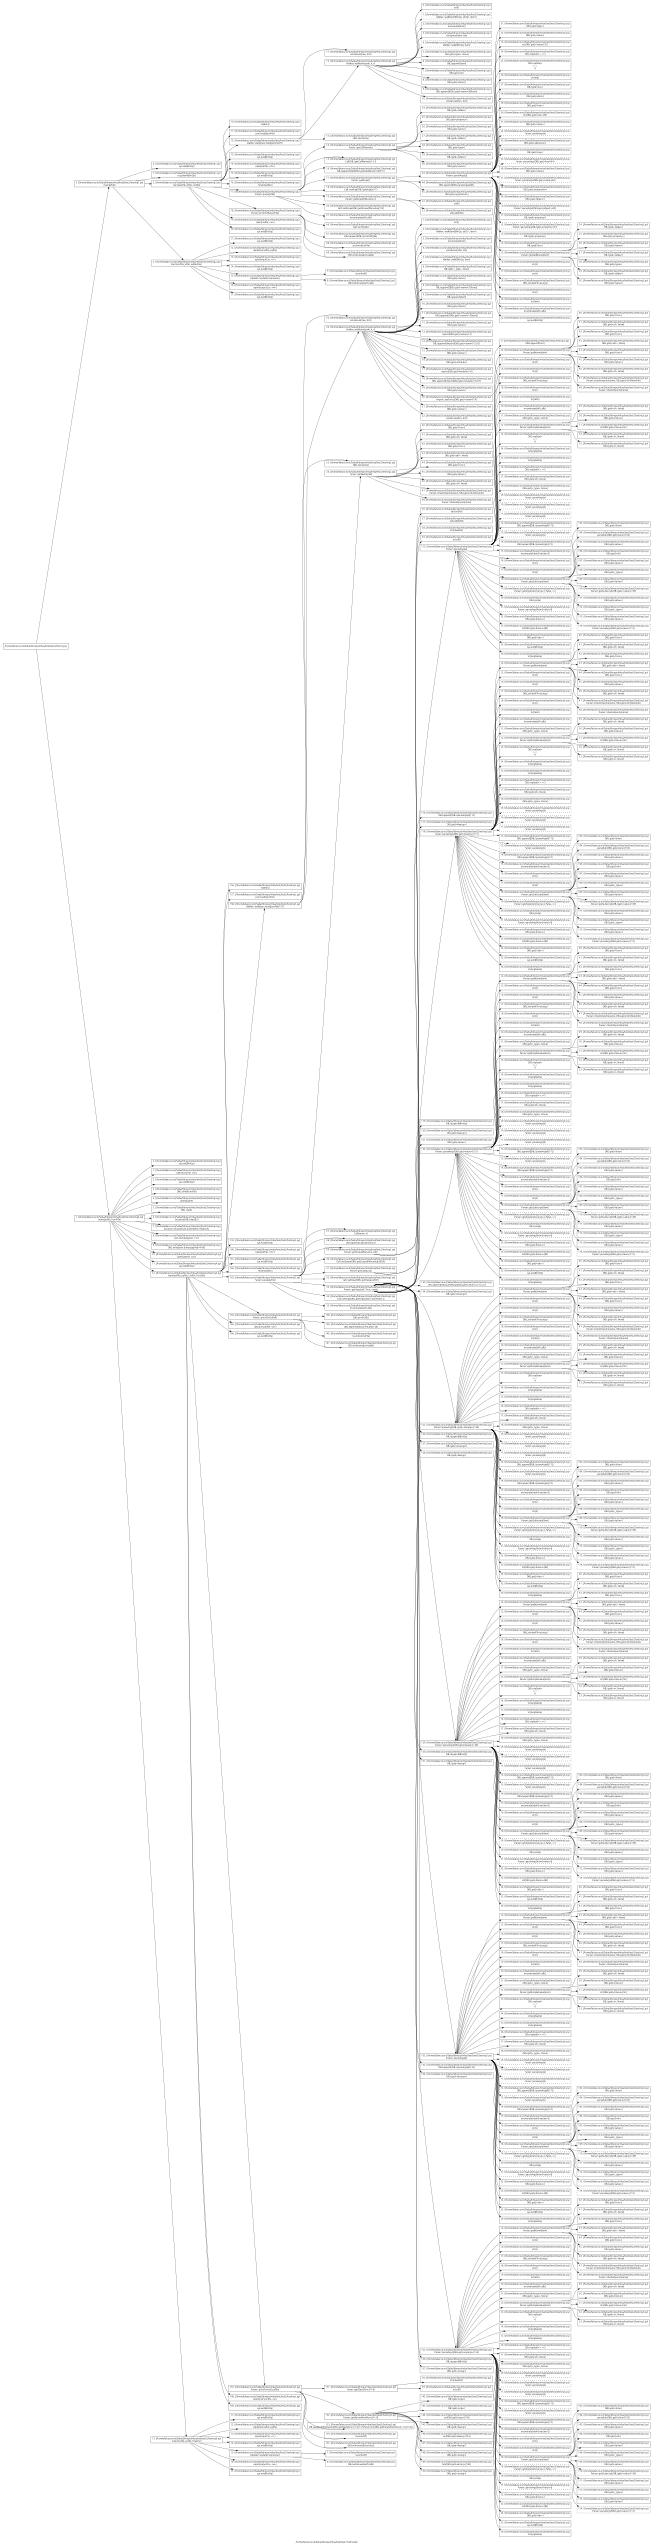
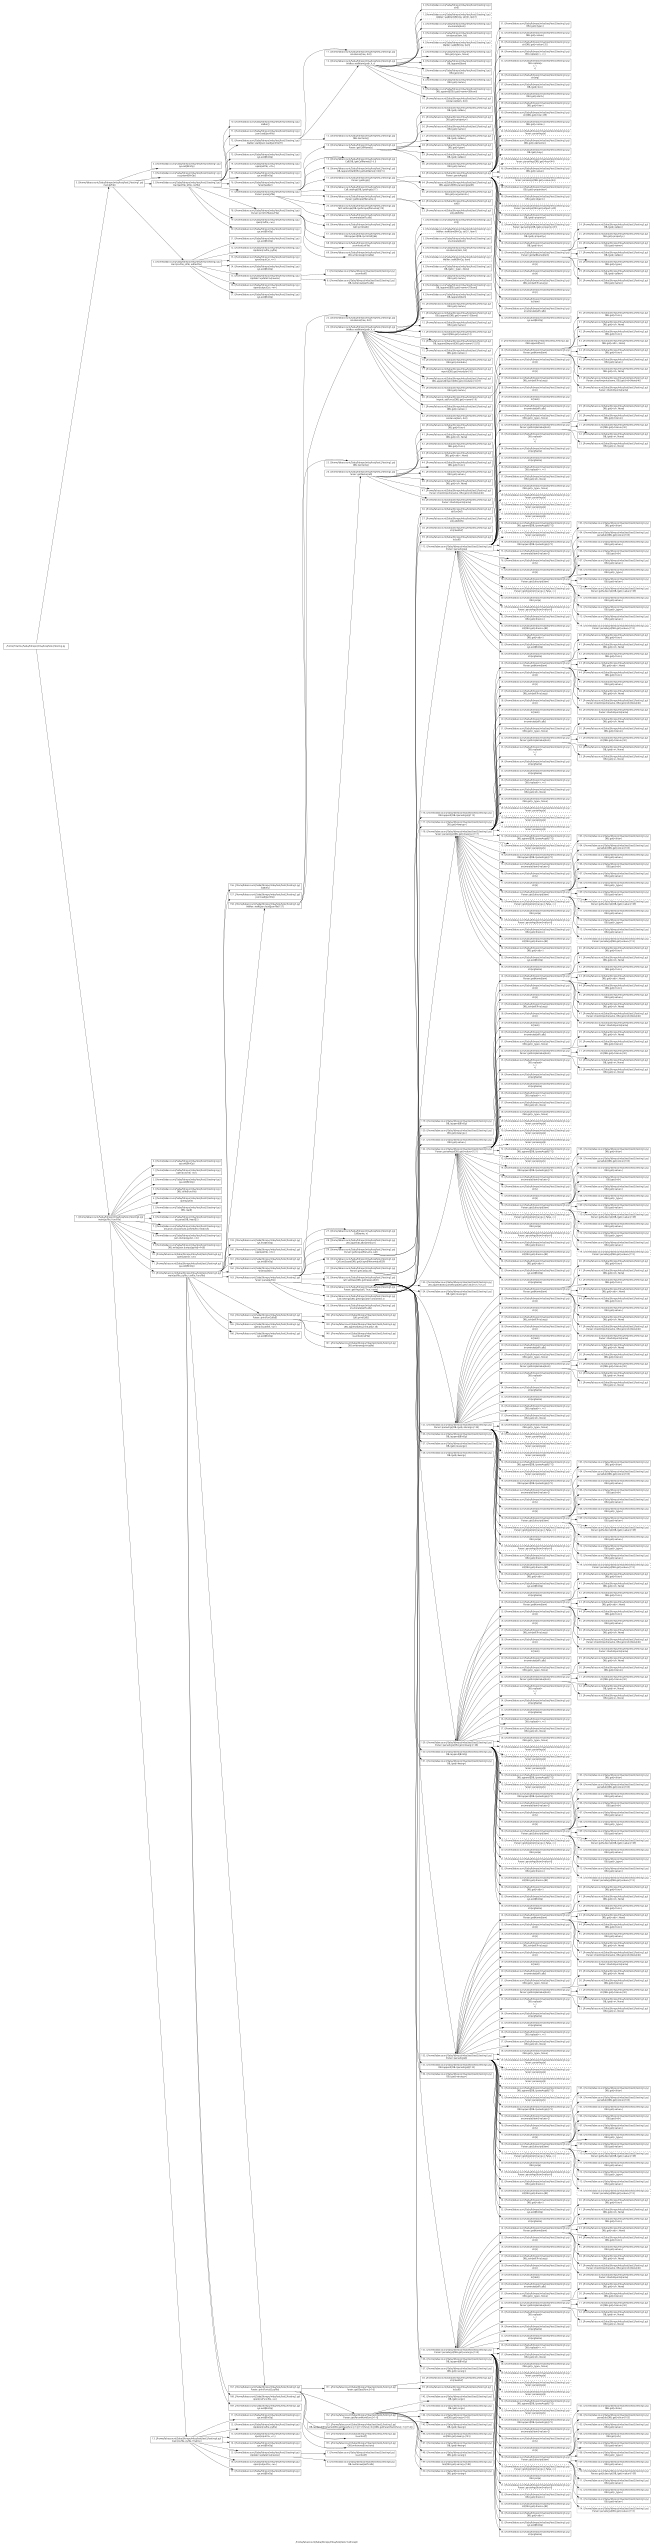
(36, 646) -> (36, 646)
